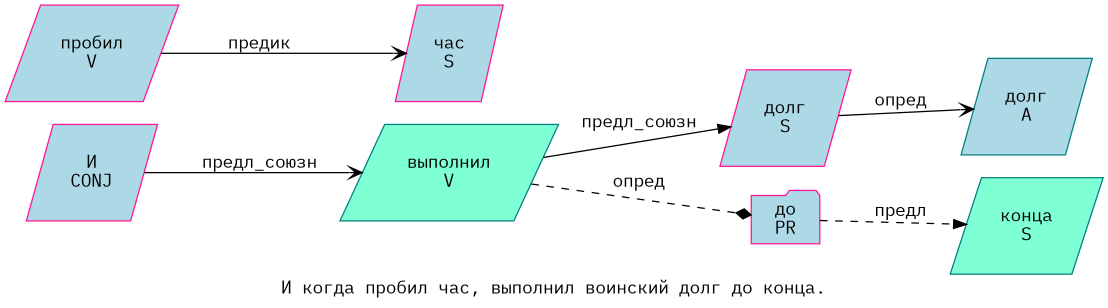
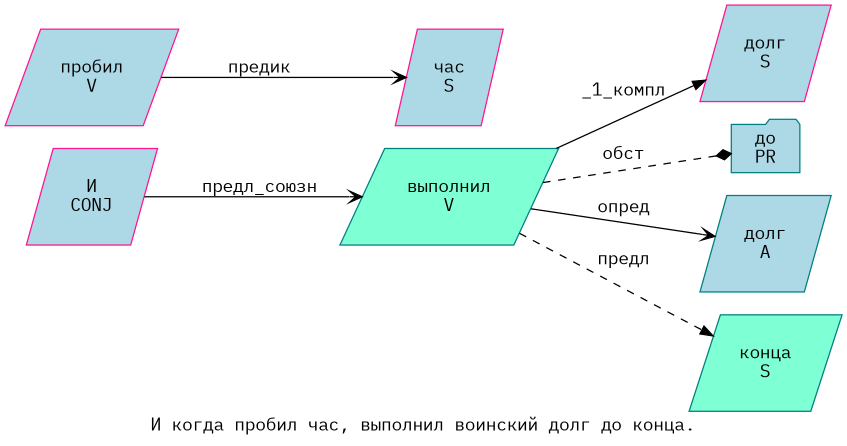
(900, 113) -> (617, 222)
(639, 123) -> (624, 91)
(639, 182) -> (624, 154)
(786, 220) -> (766, 149)
(887, 222) -> (611, 282)
